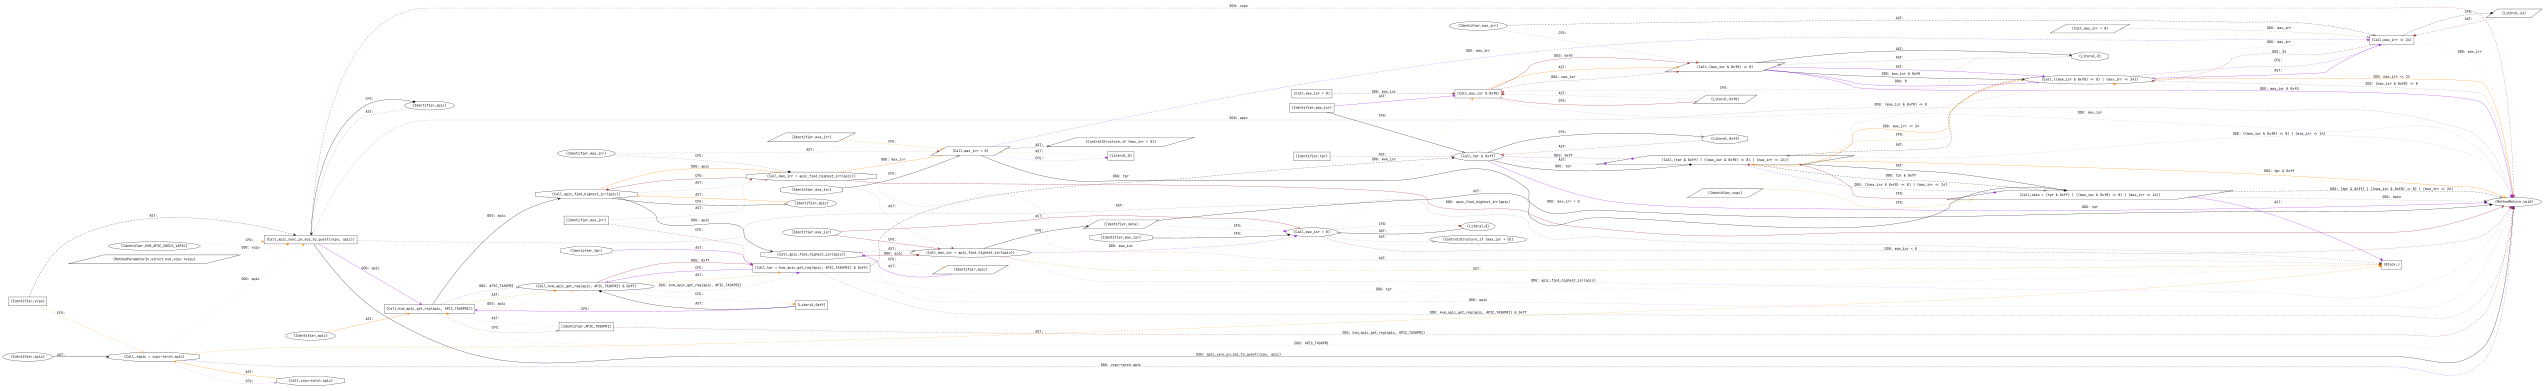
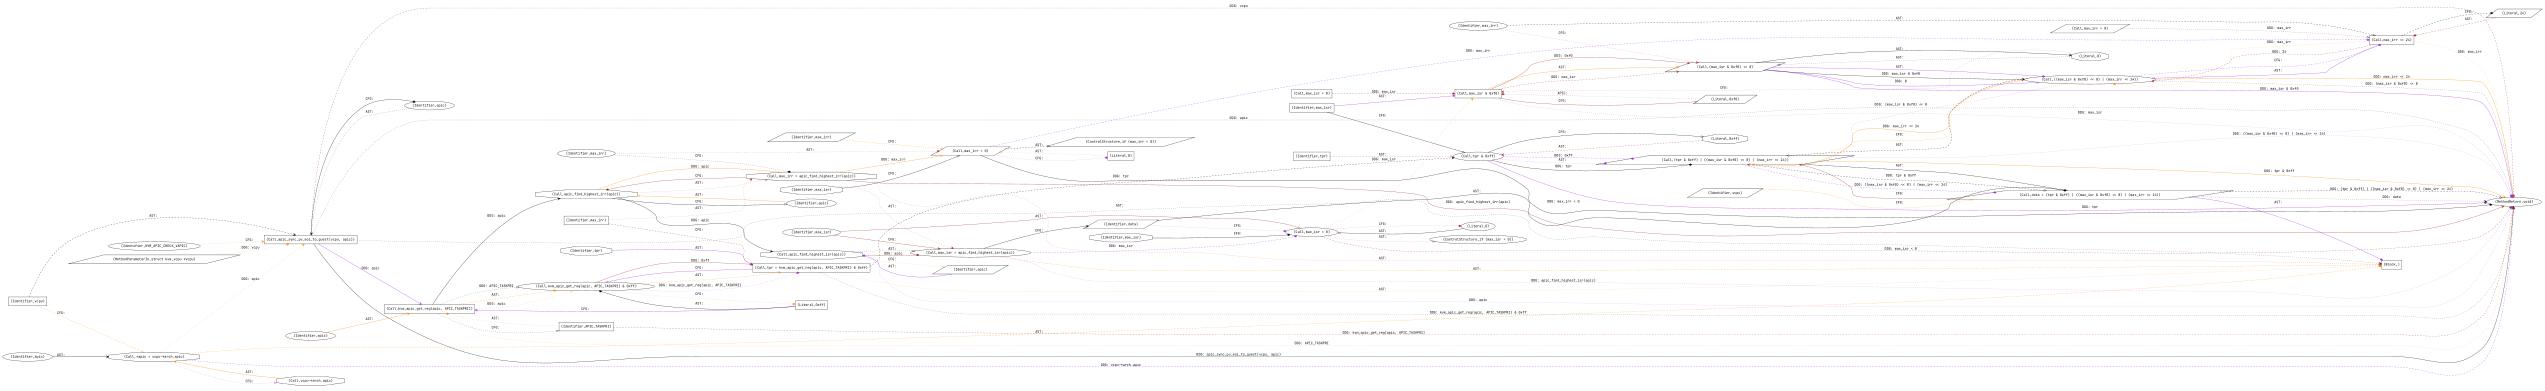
(1564, 93) -> (1564, 93)
(1384, 289) -> (1384, 289)
